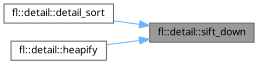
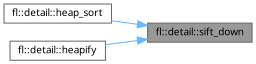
(59, 14) -> (58, 14)
